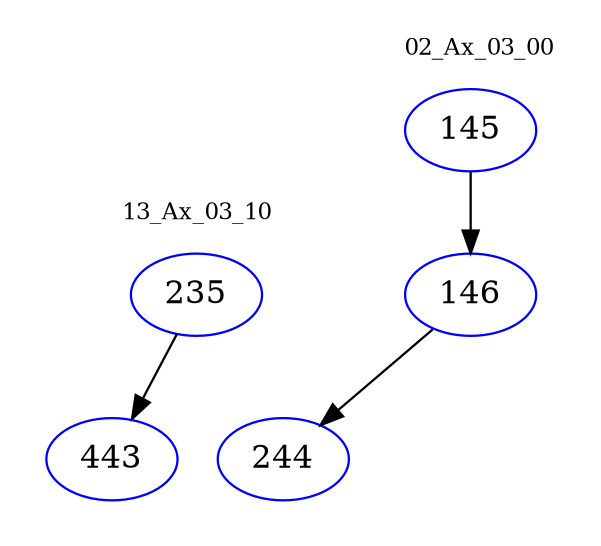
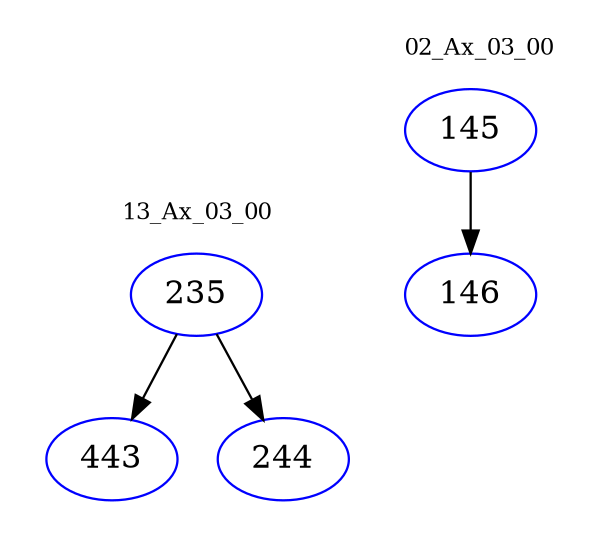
(198, 214) -> (198, 214)
(386, 370) -> (234, 367)
